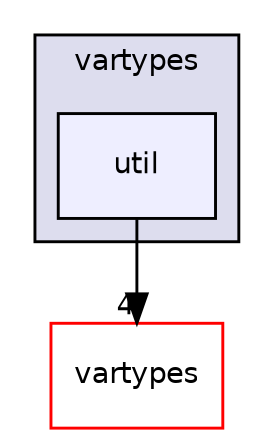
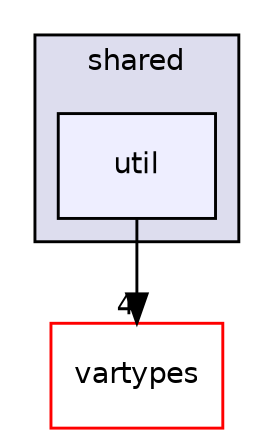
(137, 63) -> (137, 63)
